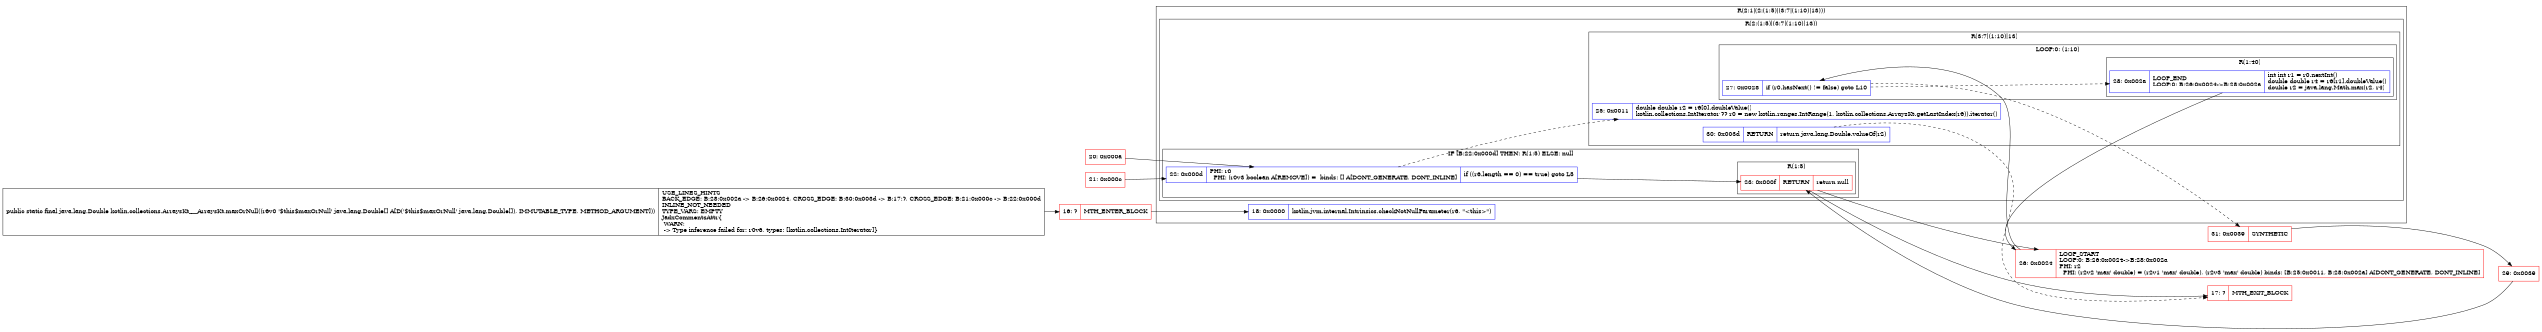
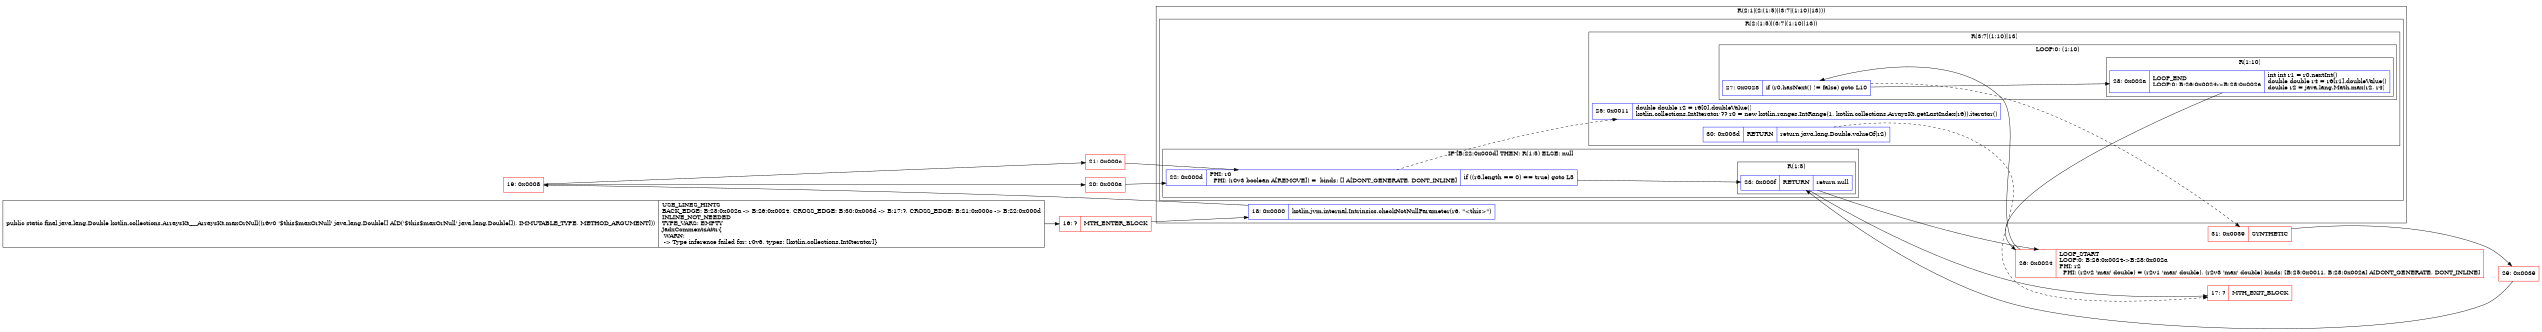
(2250, 62) -> (2250, 62)
(1994, 85) -> (1994, 85)
(1796, 183) -> (1796, 183)
none -> (524, 185)
